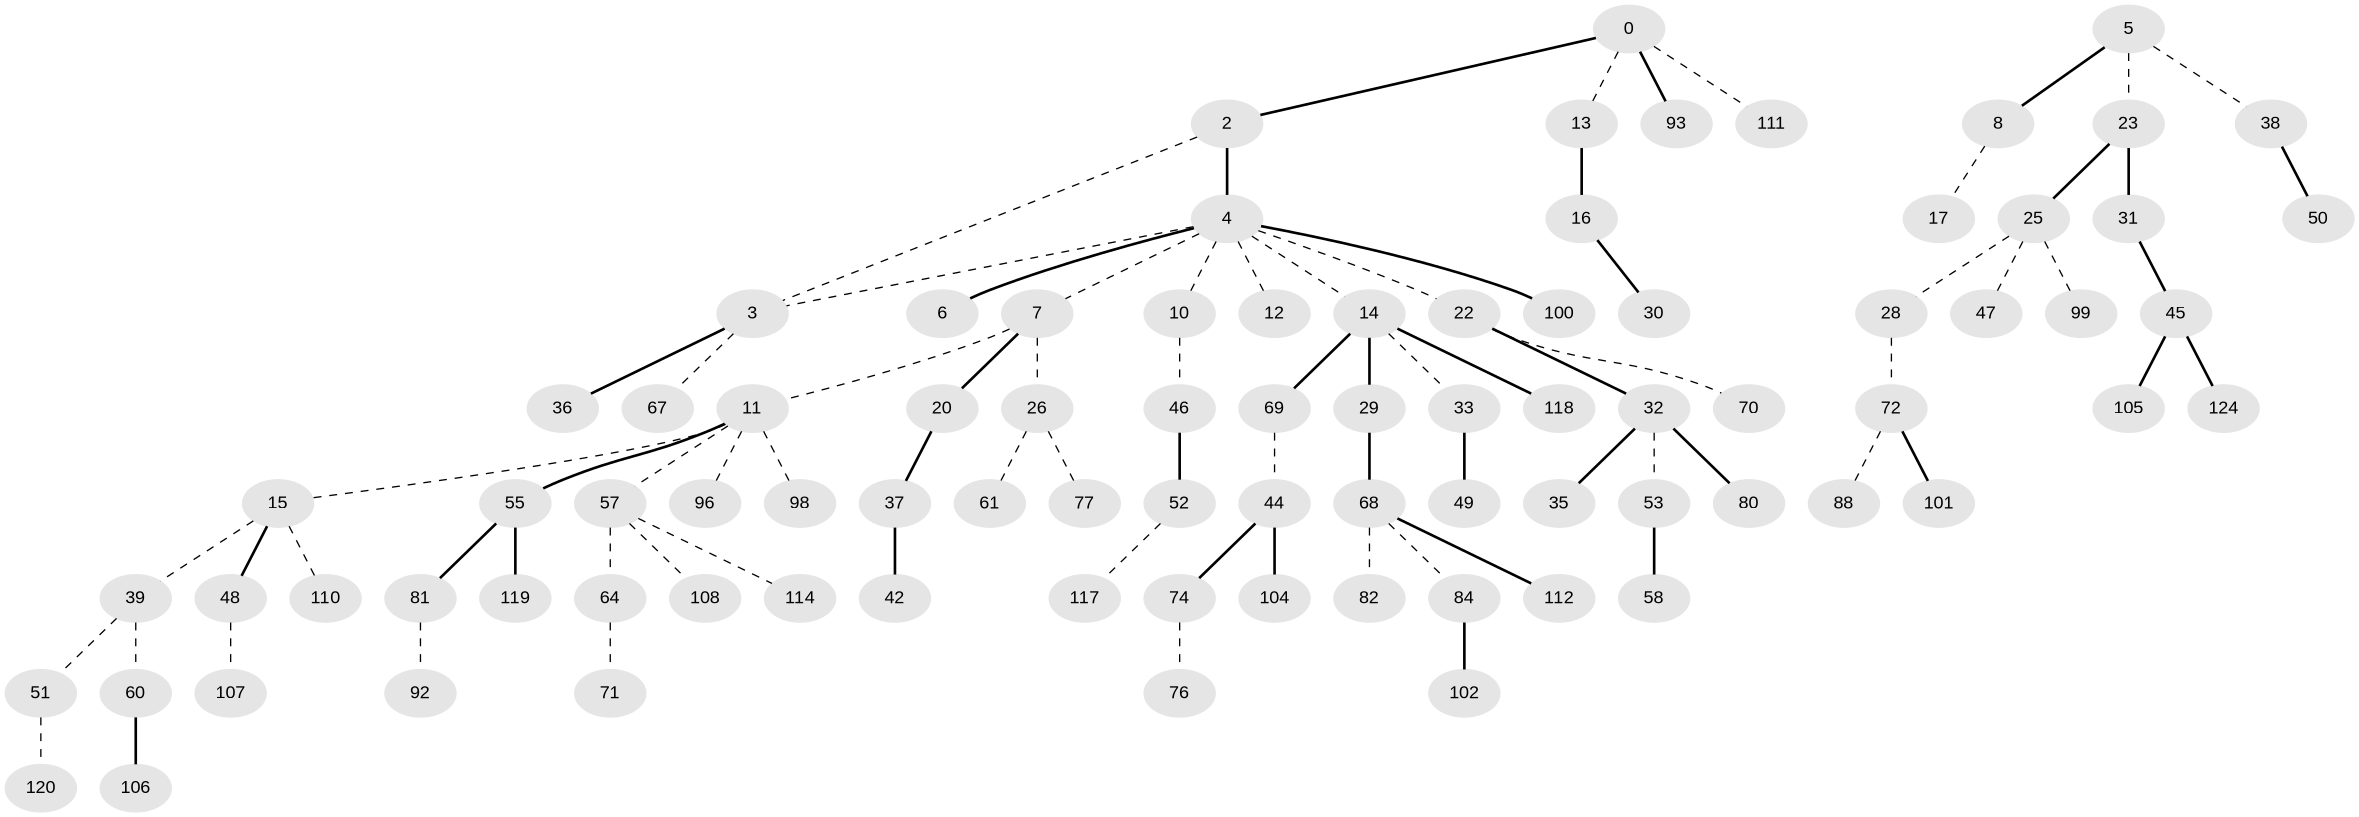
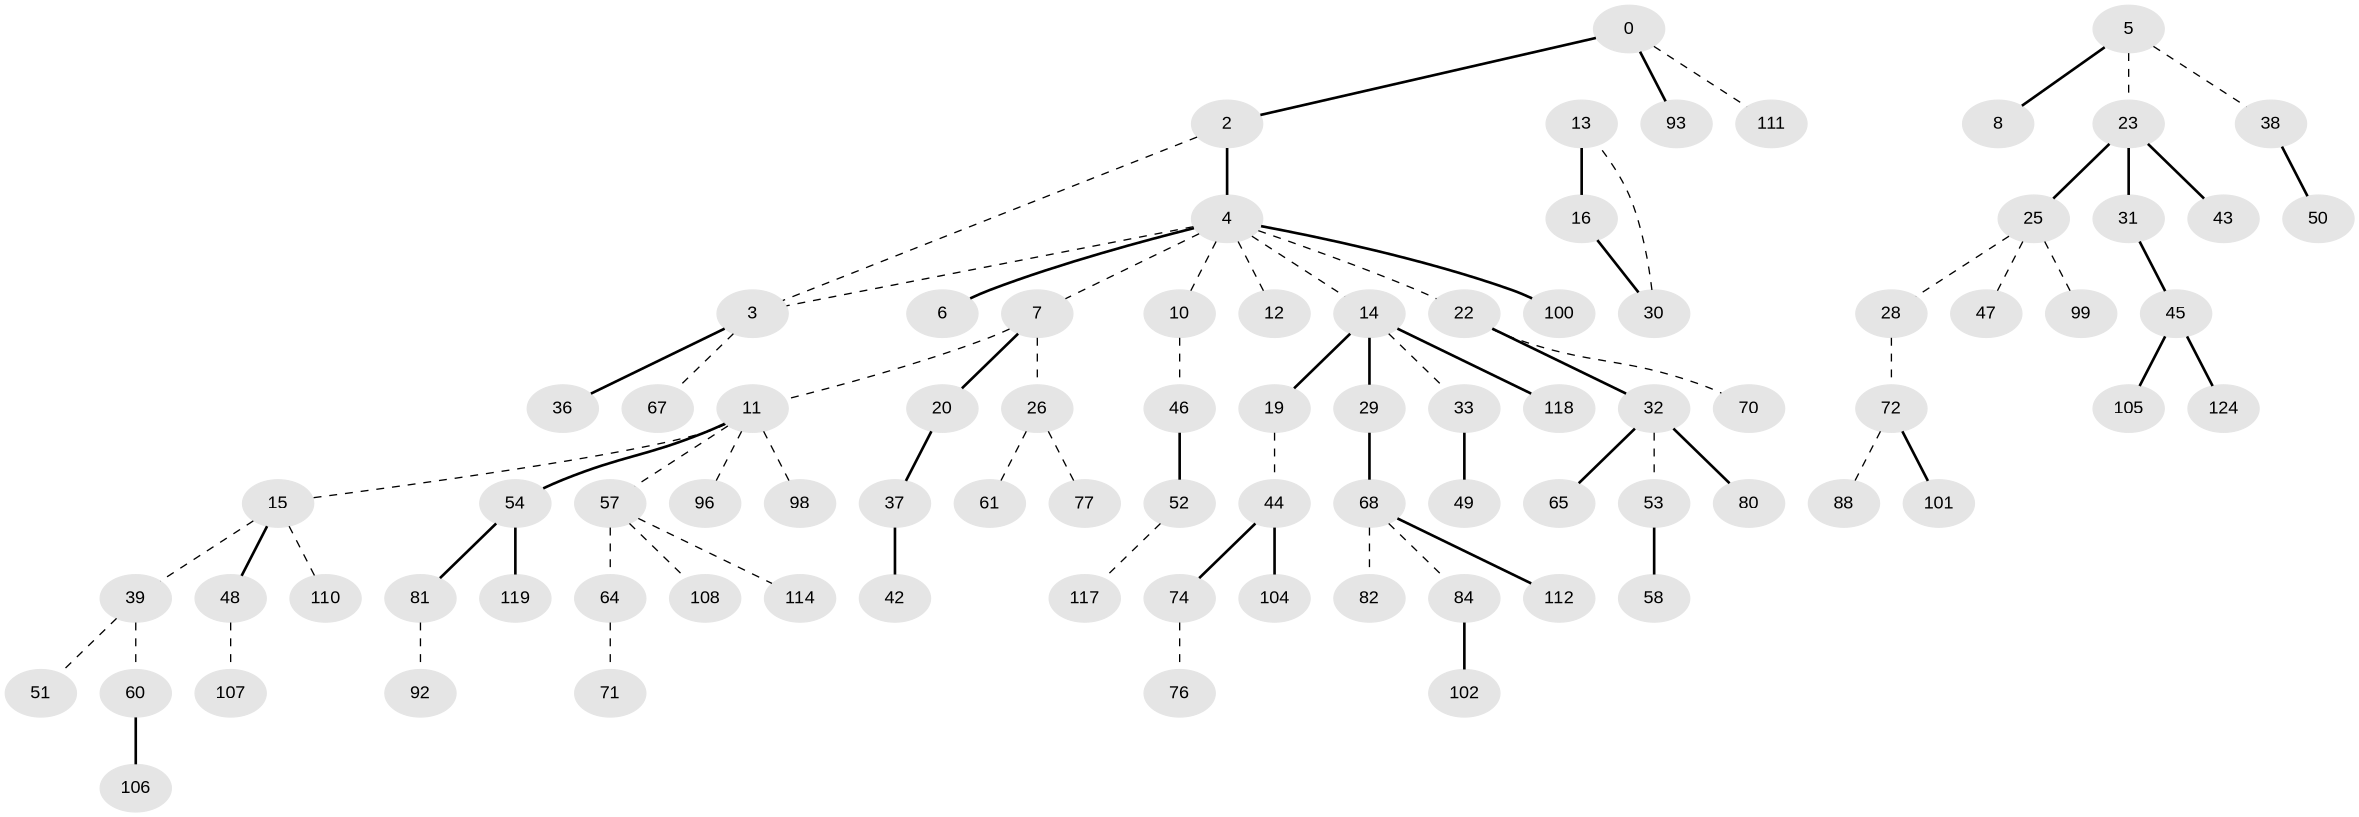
(1605, 76) -> (1636, 214)
(1939, 219) -> none
none -> (2224, 219)
(1275, 409) -> (1275, 409)
(515, 503) -> (515, 503)
(1559, 503) -> (1559, 503)
(41, 788) -> none
